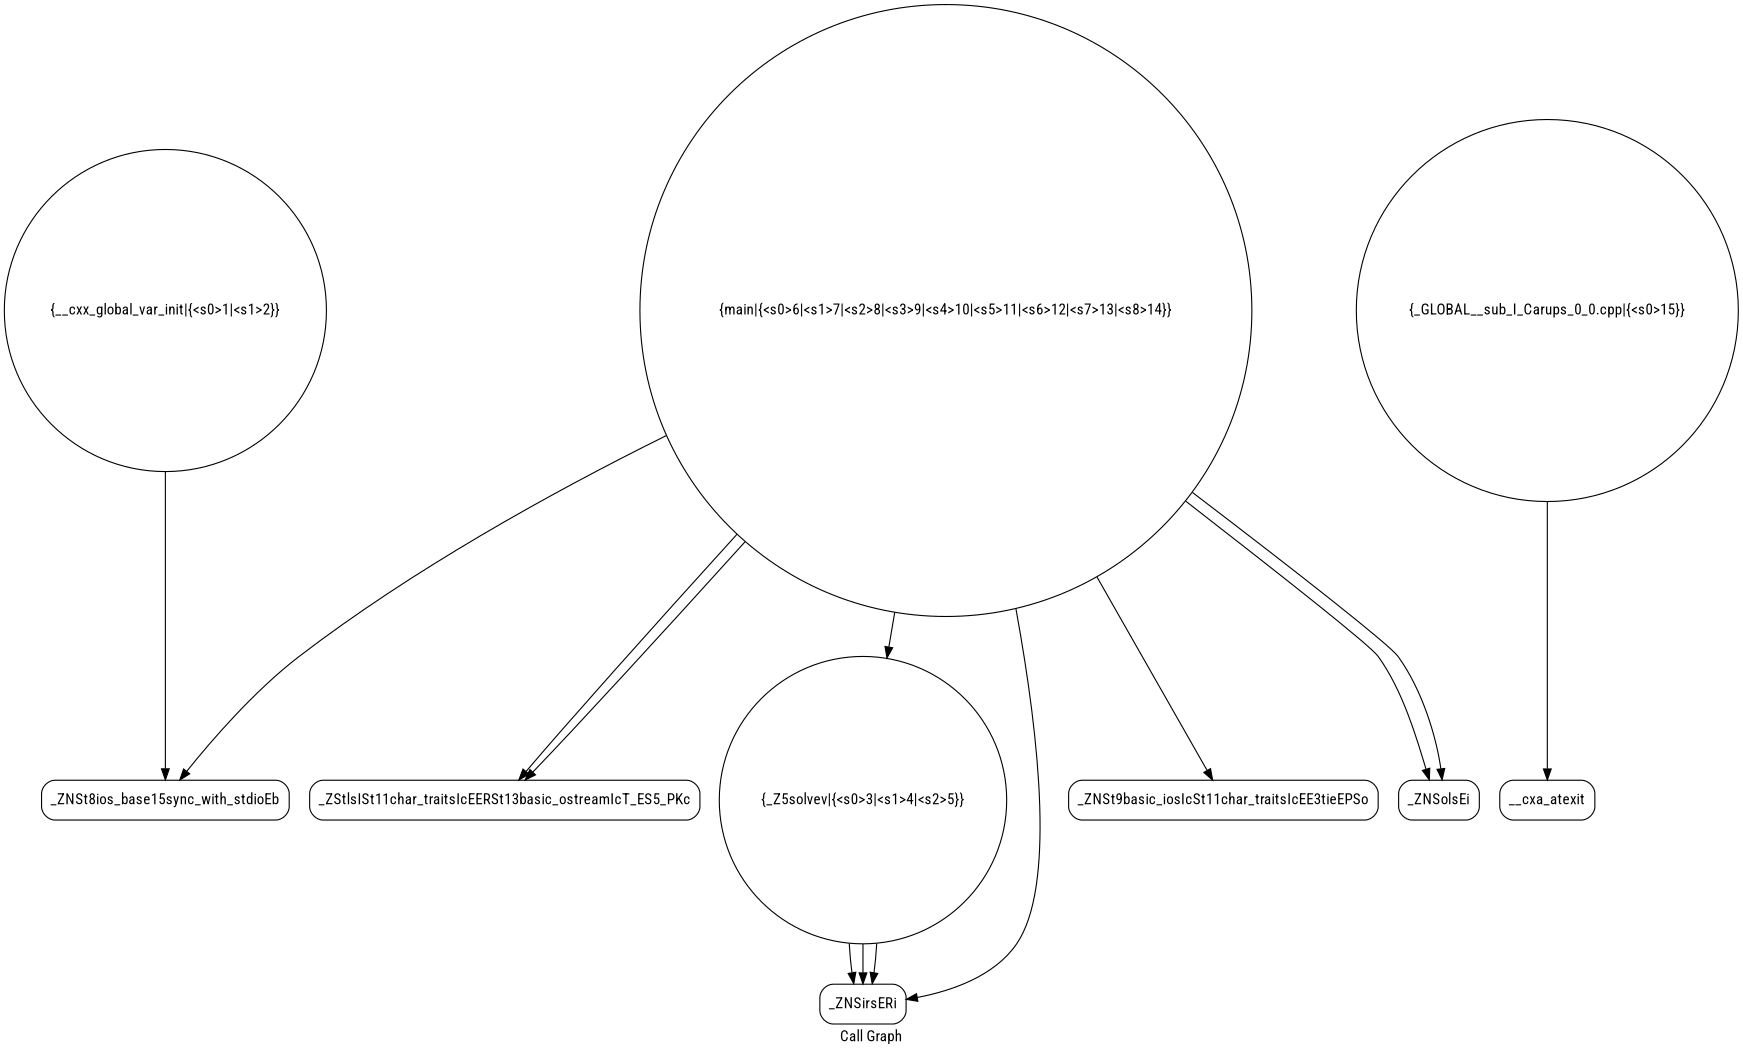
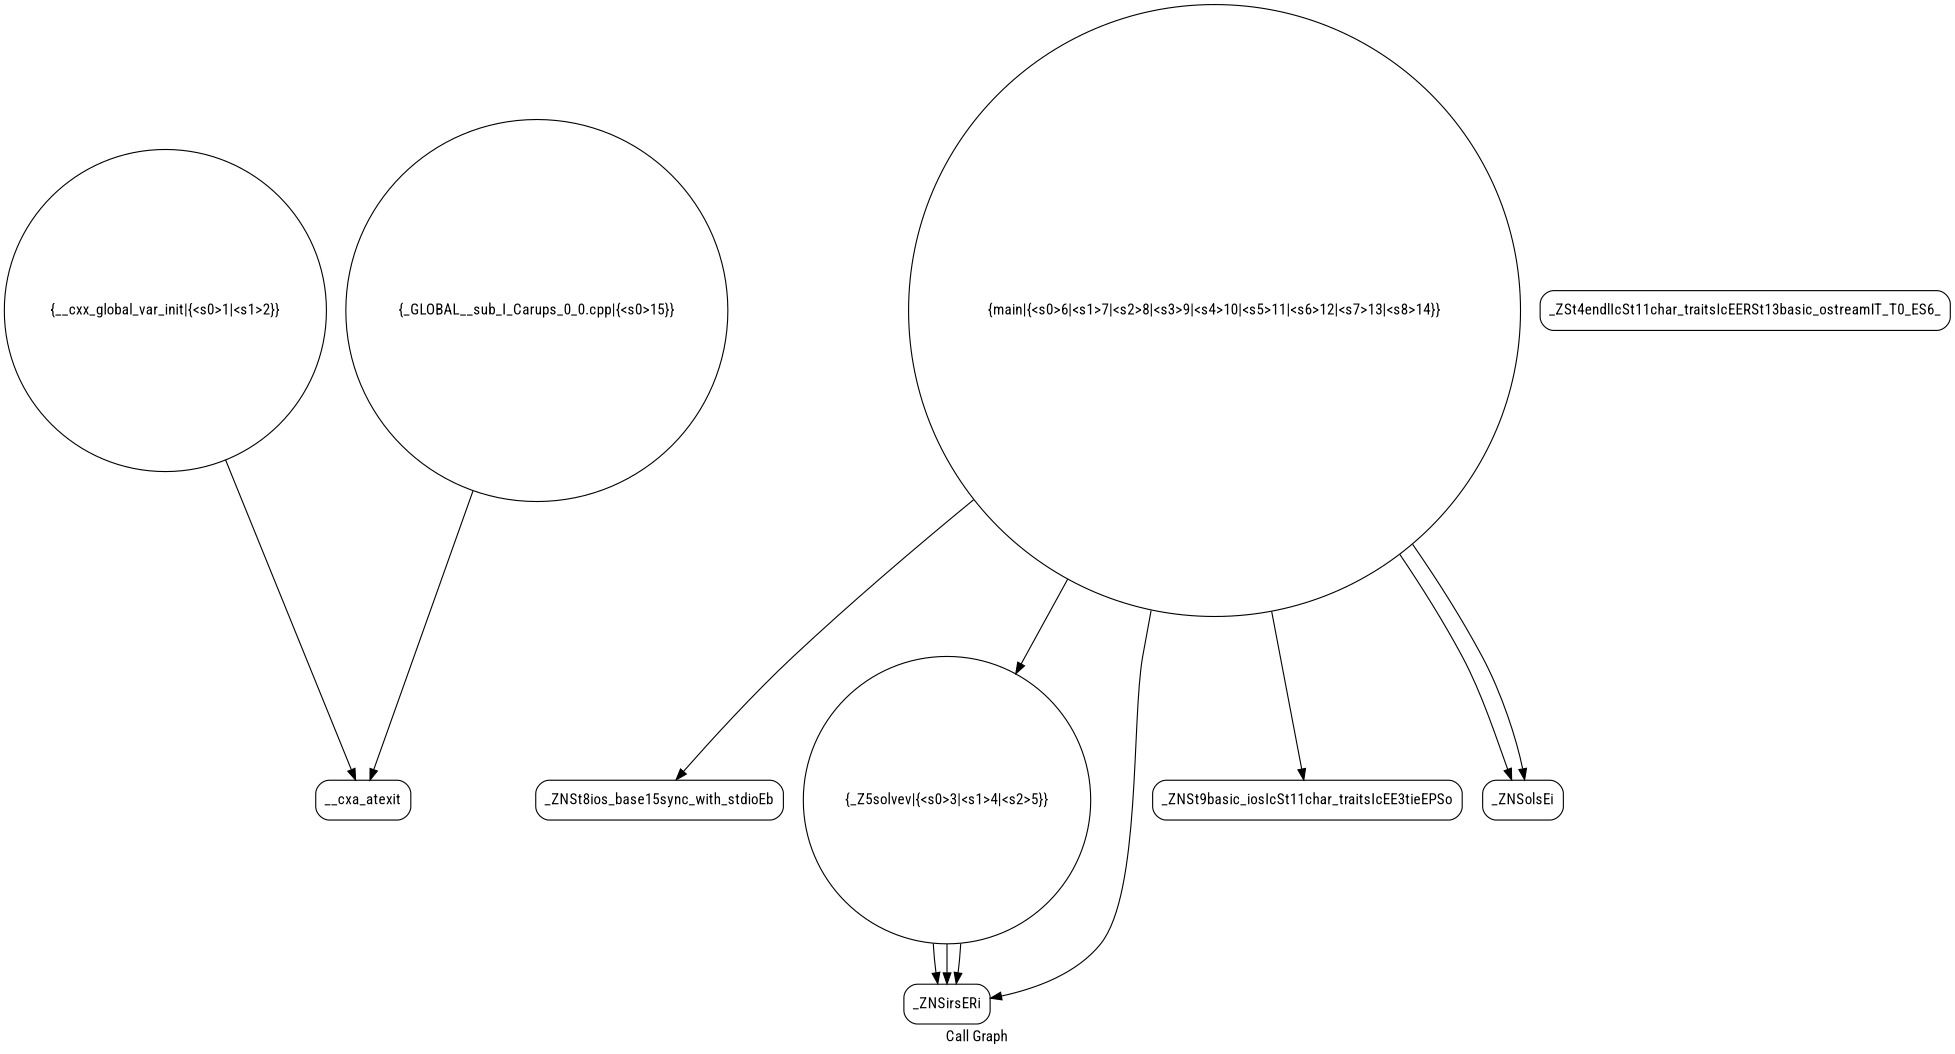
none -> (1745, 311)
(165, 620) -> (288, 615)
(505, 800) -> none
